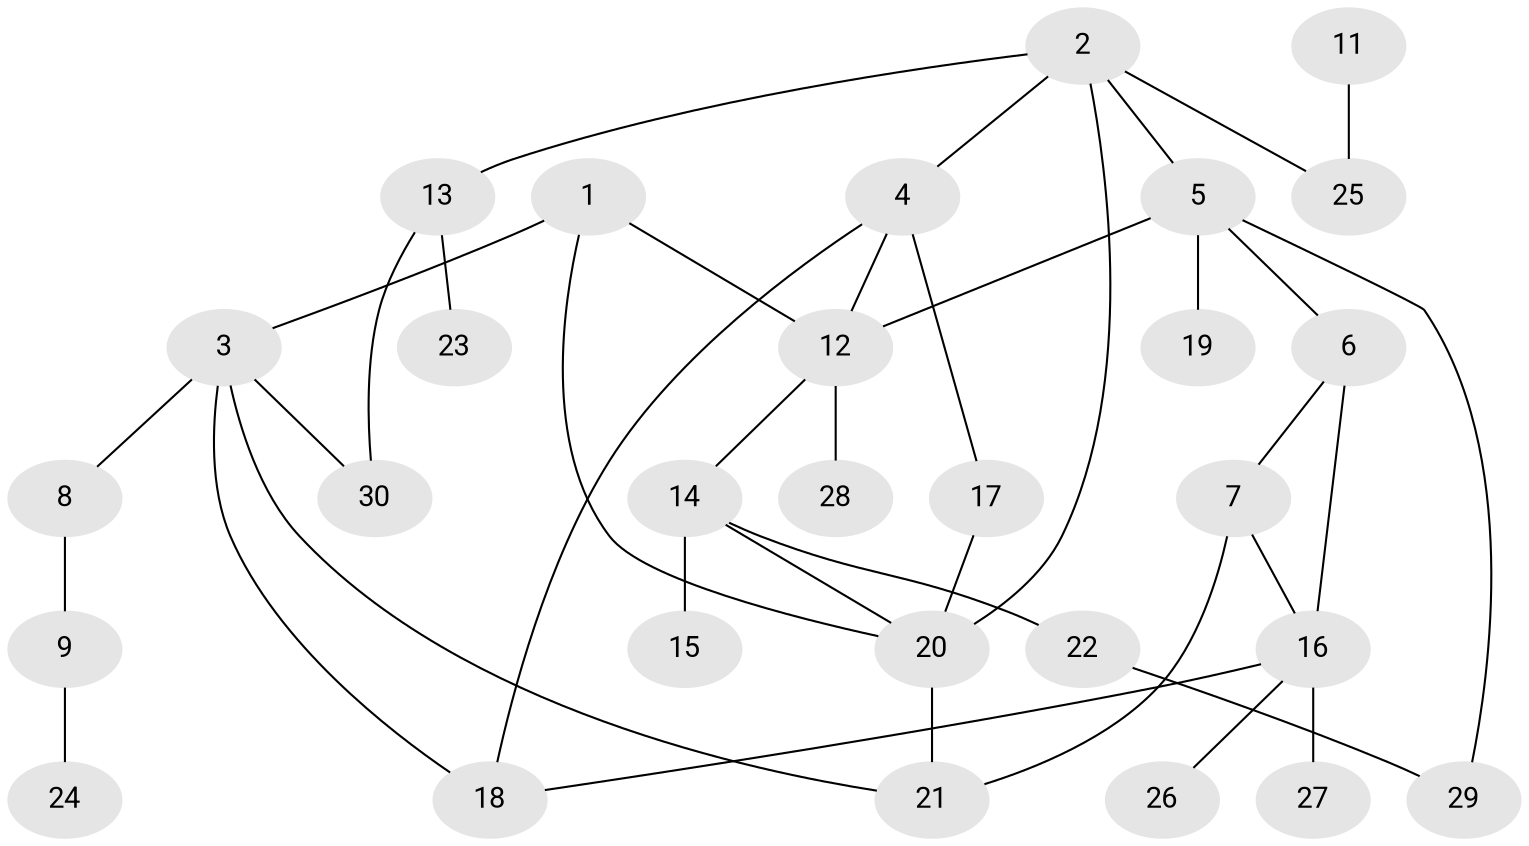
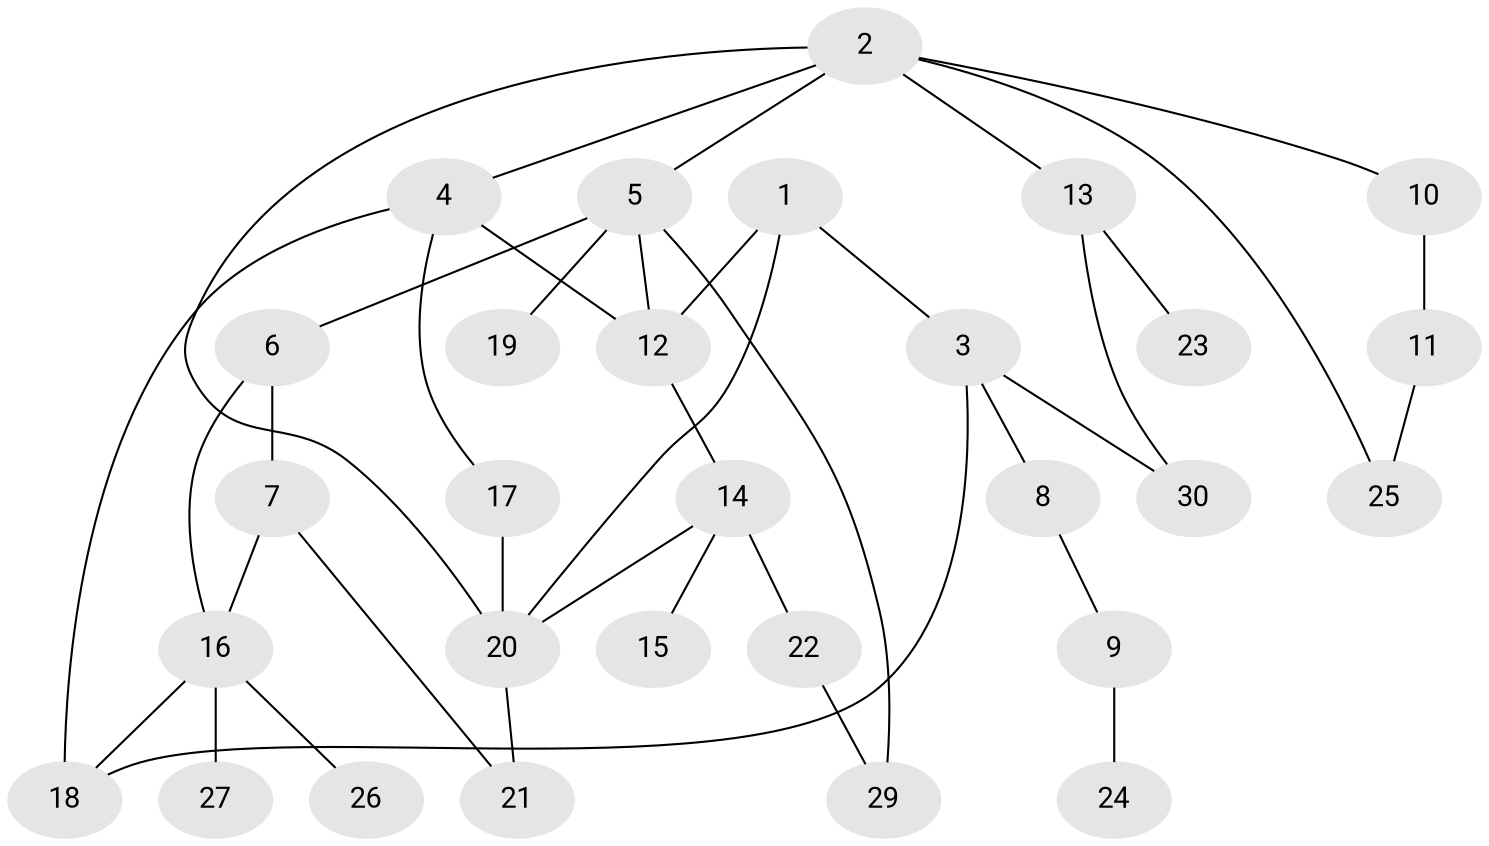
none -> (1424, 197)
(836, 498) -> none
(492, 673) -> none
